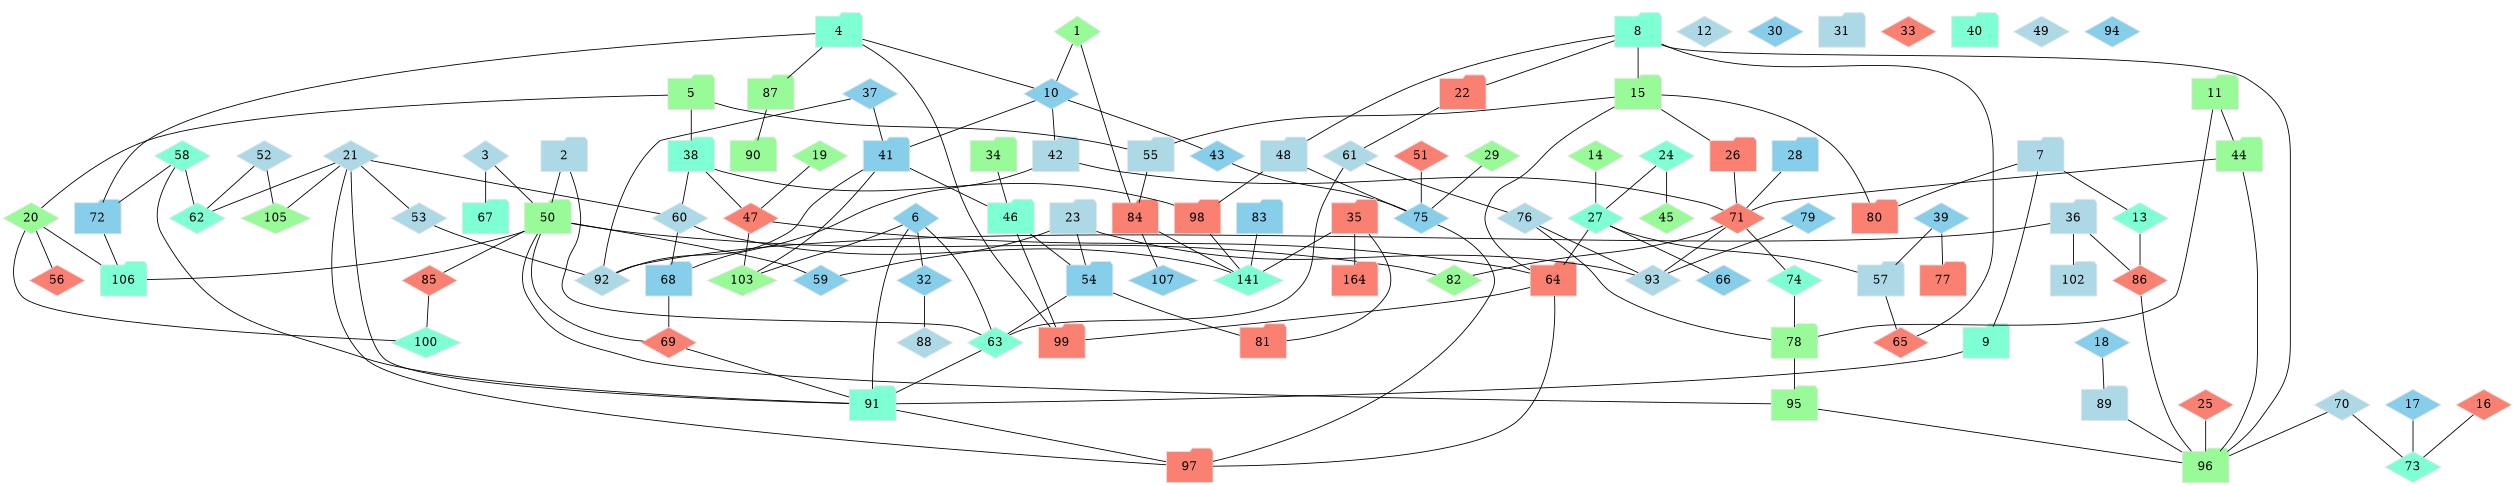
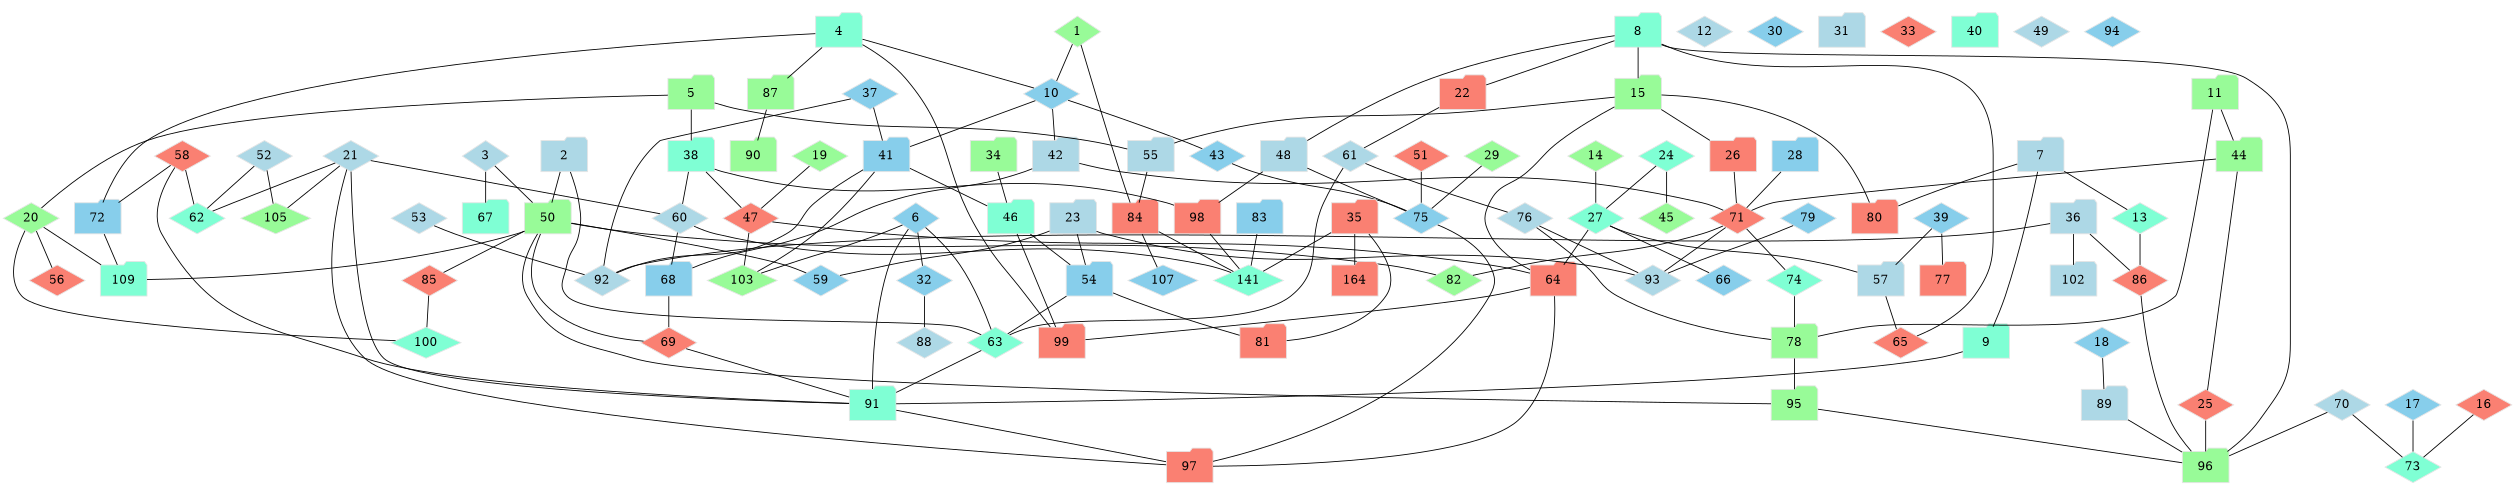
(182, 156) -> (182, 156)
(385, 187) -> none
(124, 280) -> (124, 280)
(2258, 316) -> (2222, 281)
